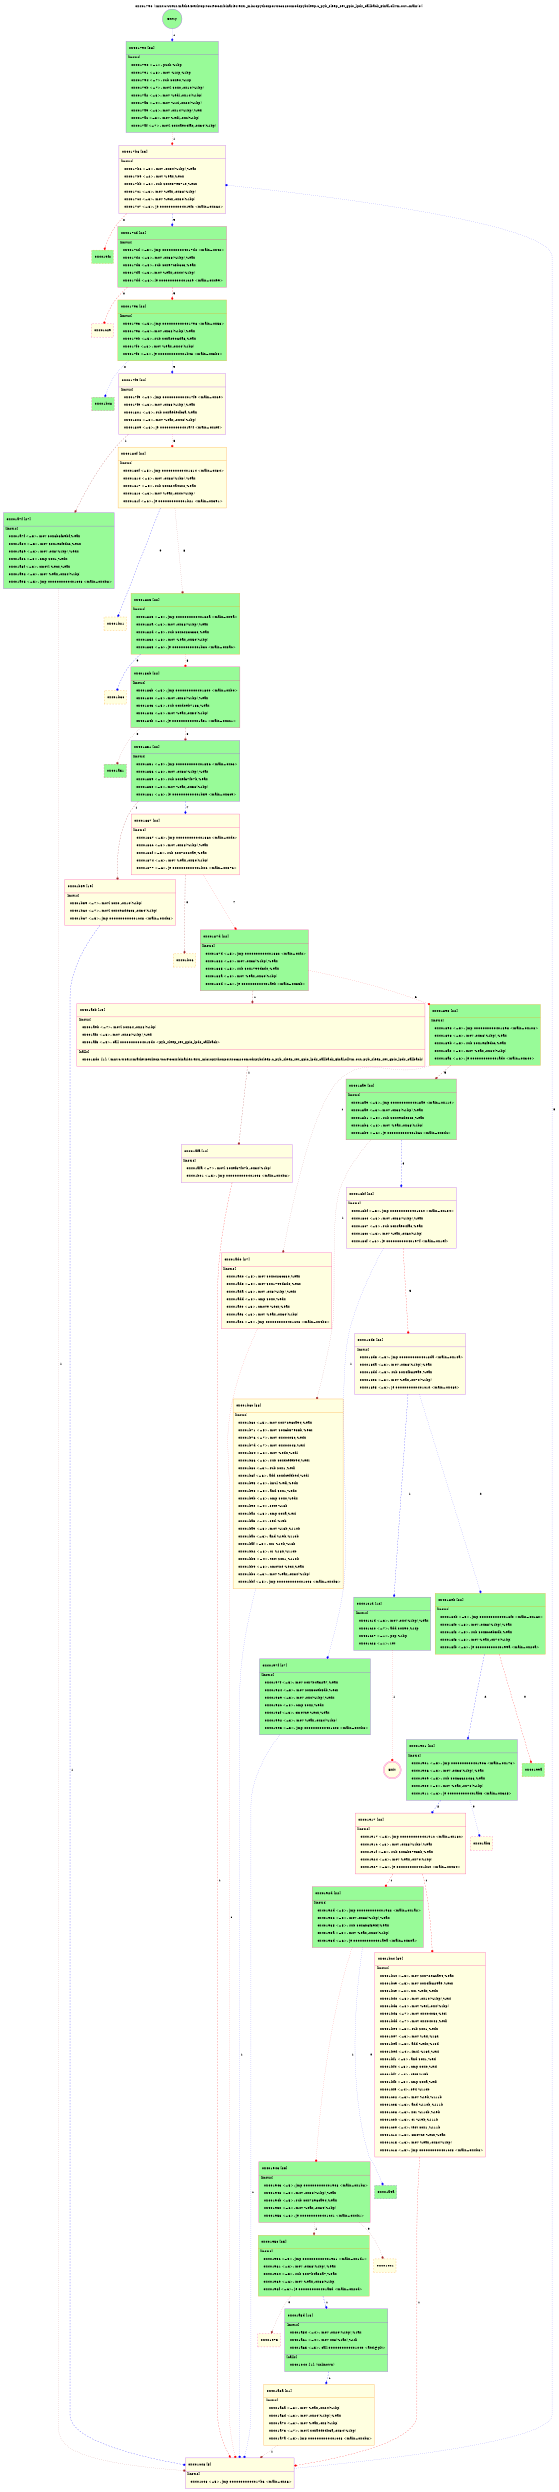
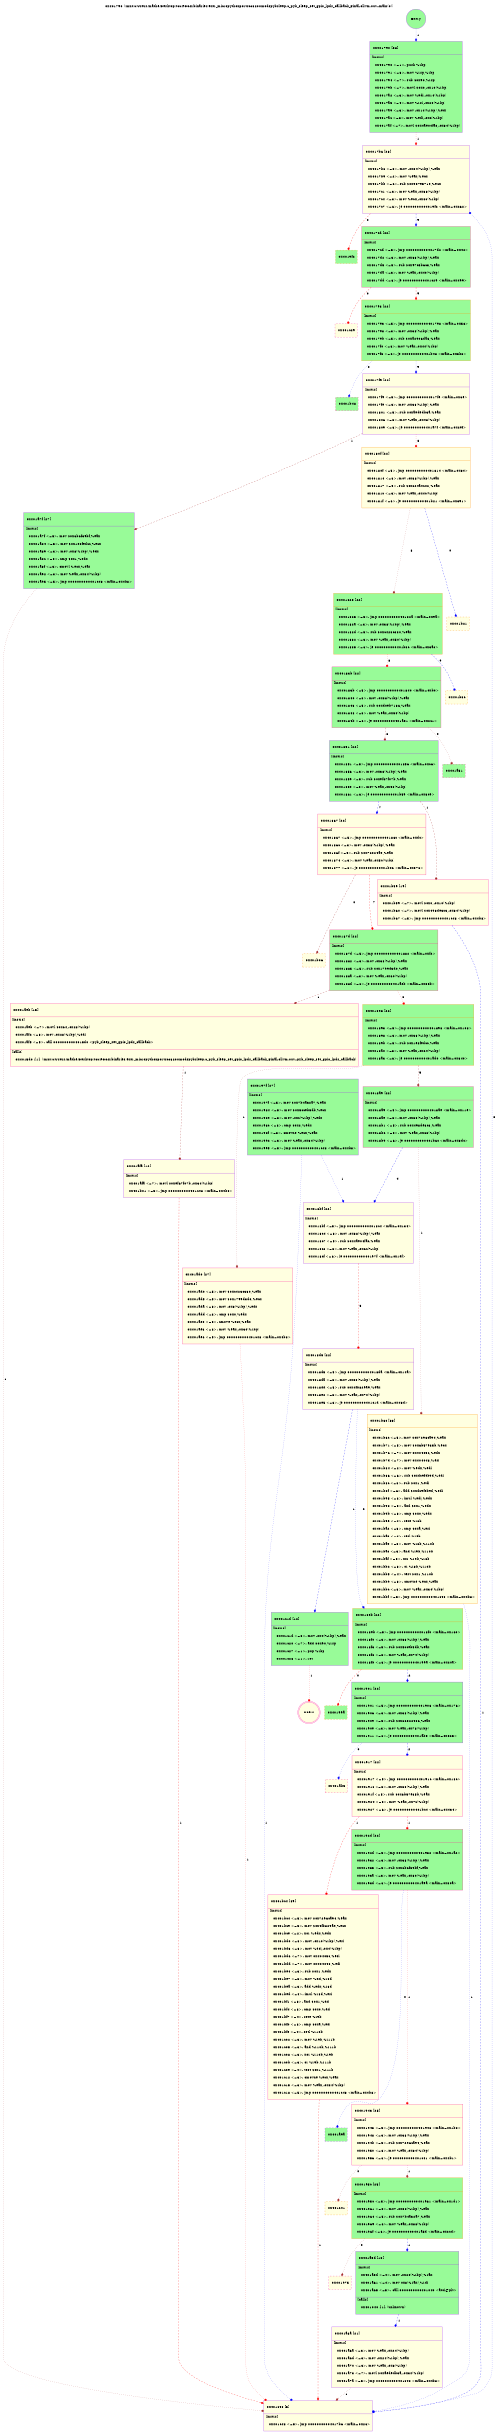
(219, 901) -> (369, 901)
(344, 1449) -> (332, 1177)
(392, 1770) -> (309, 1712)
(314, 2192) -> (407, 2135)
(319, 2415) -> (387, 2357)
